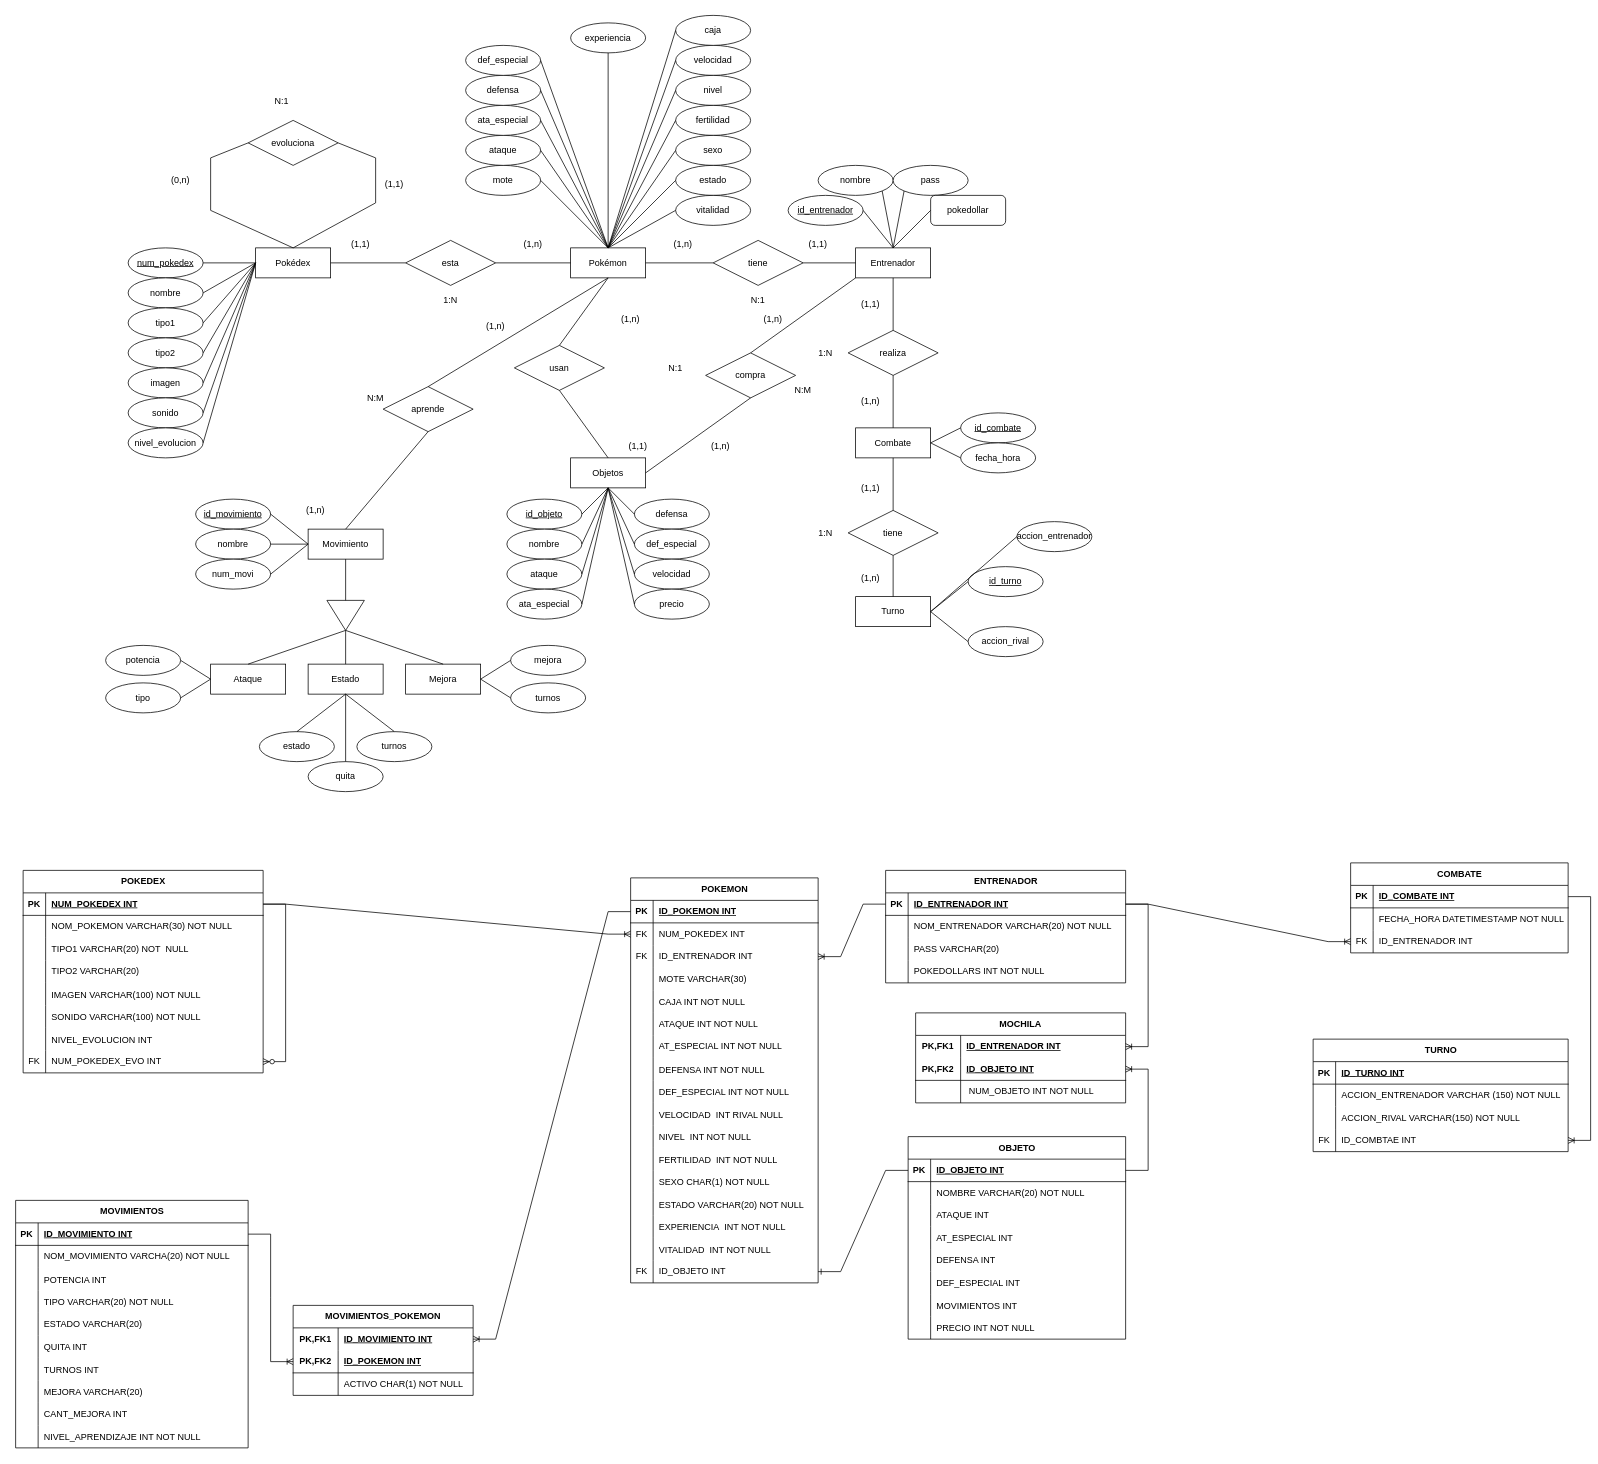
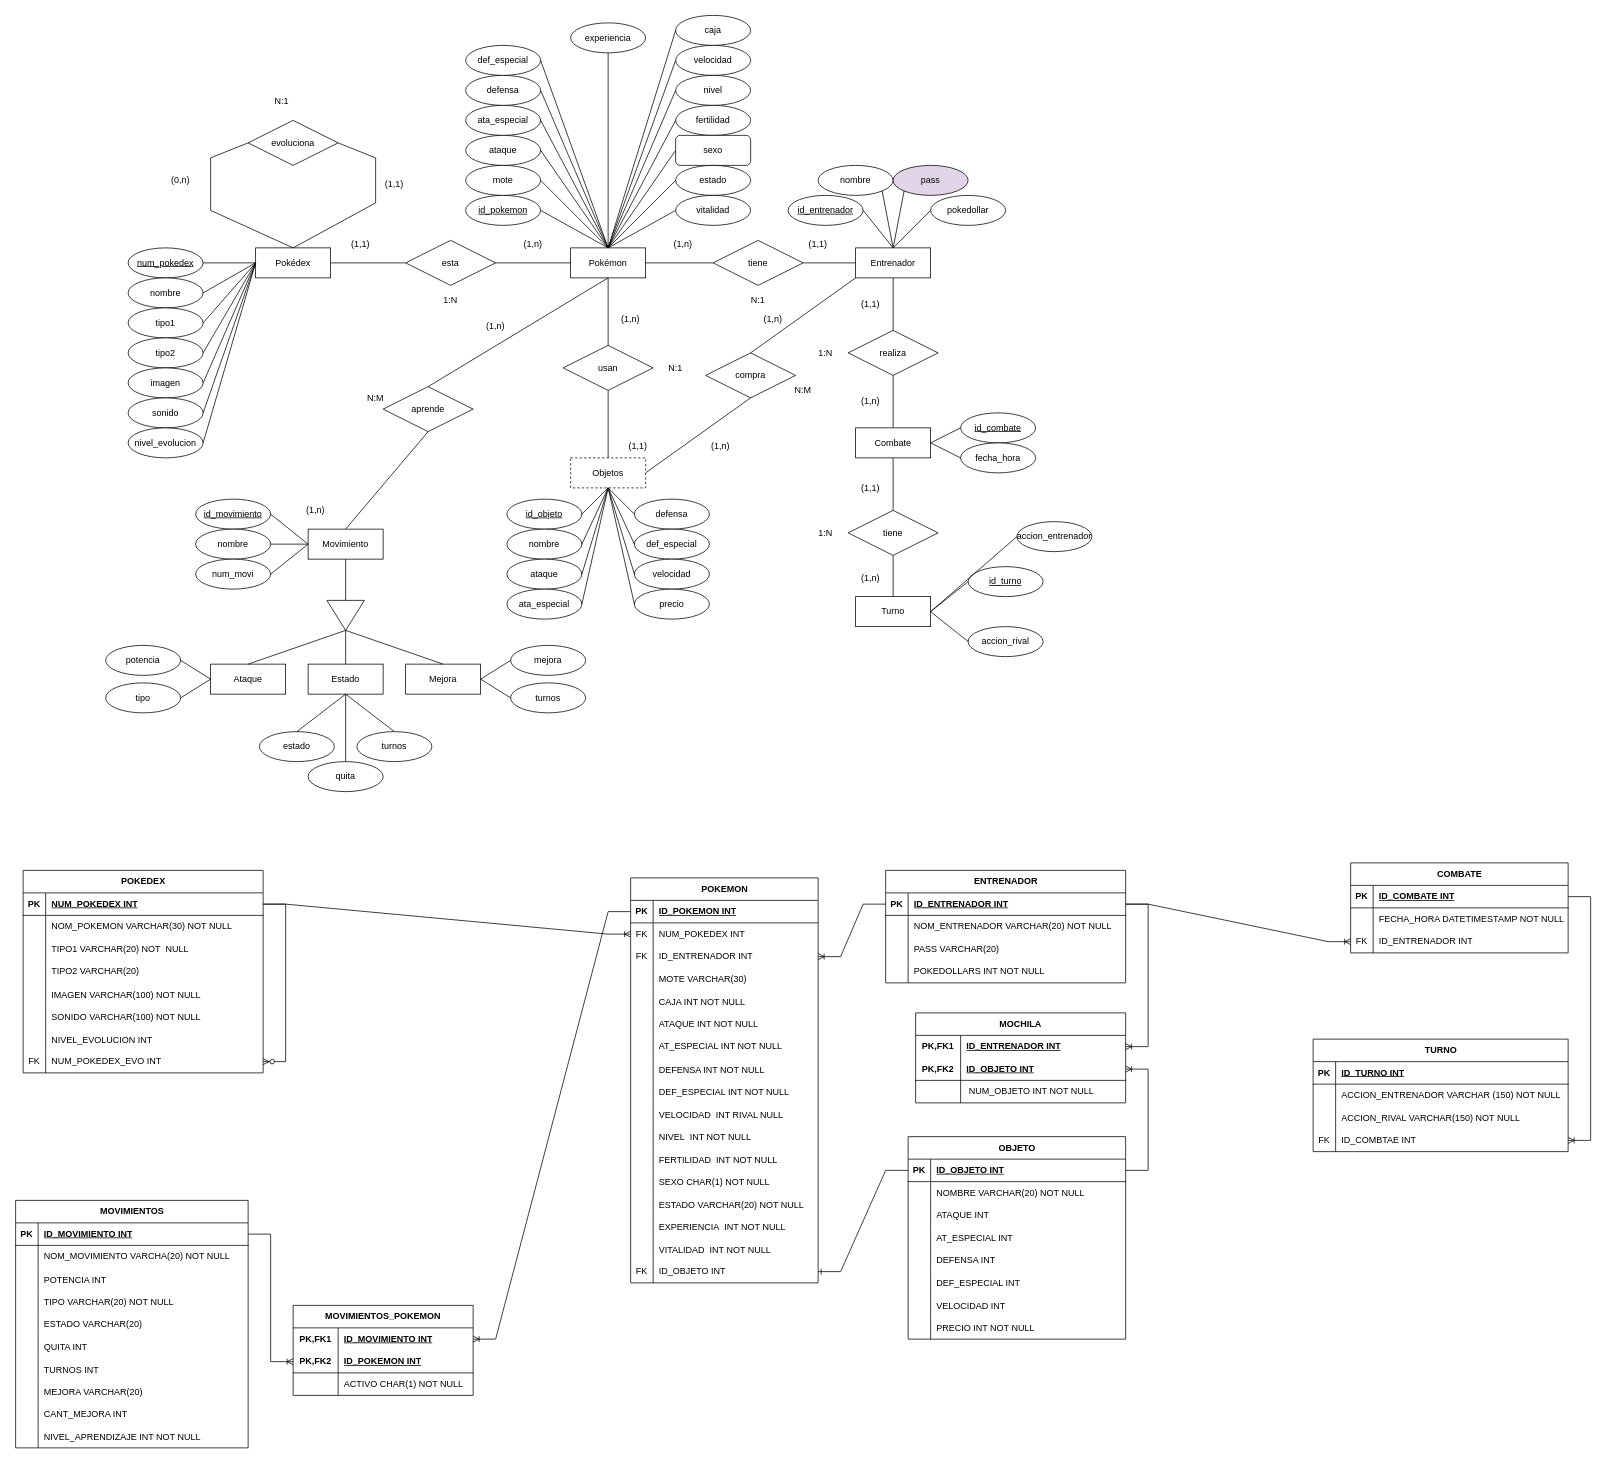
(713, 150) -> (713, 150)
(930, 180) -> (930, 180)
none -> (503, 210)
(968, 210) -> (968, 210)
none -> (570, 227)
(559, 368) -> (608, 368)
(608, 473) -> (608, 473)
(973, 1306) -> (968, 1306)
